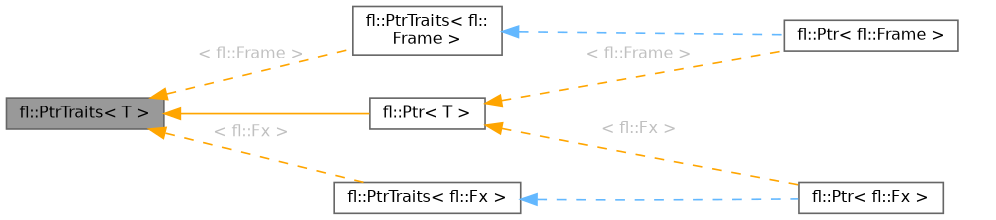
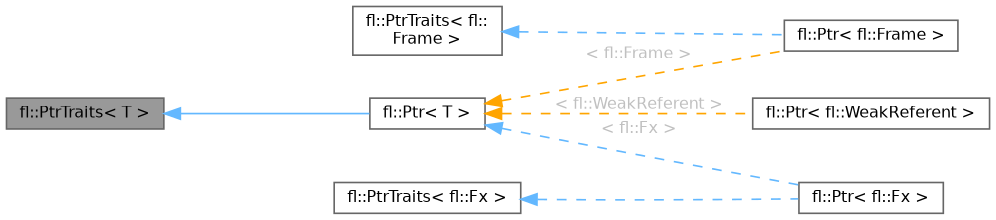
(259, 71) -> none
(275, 114) -> (275, 114)
none -> (871, 114)
(650, 157) -> (650, 157)
(264, 158) -> none
